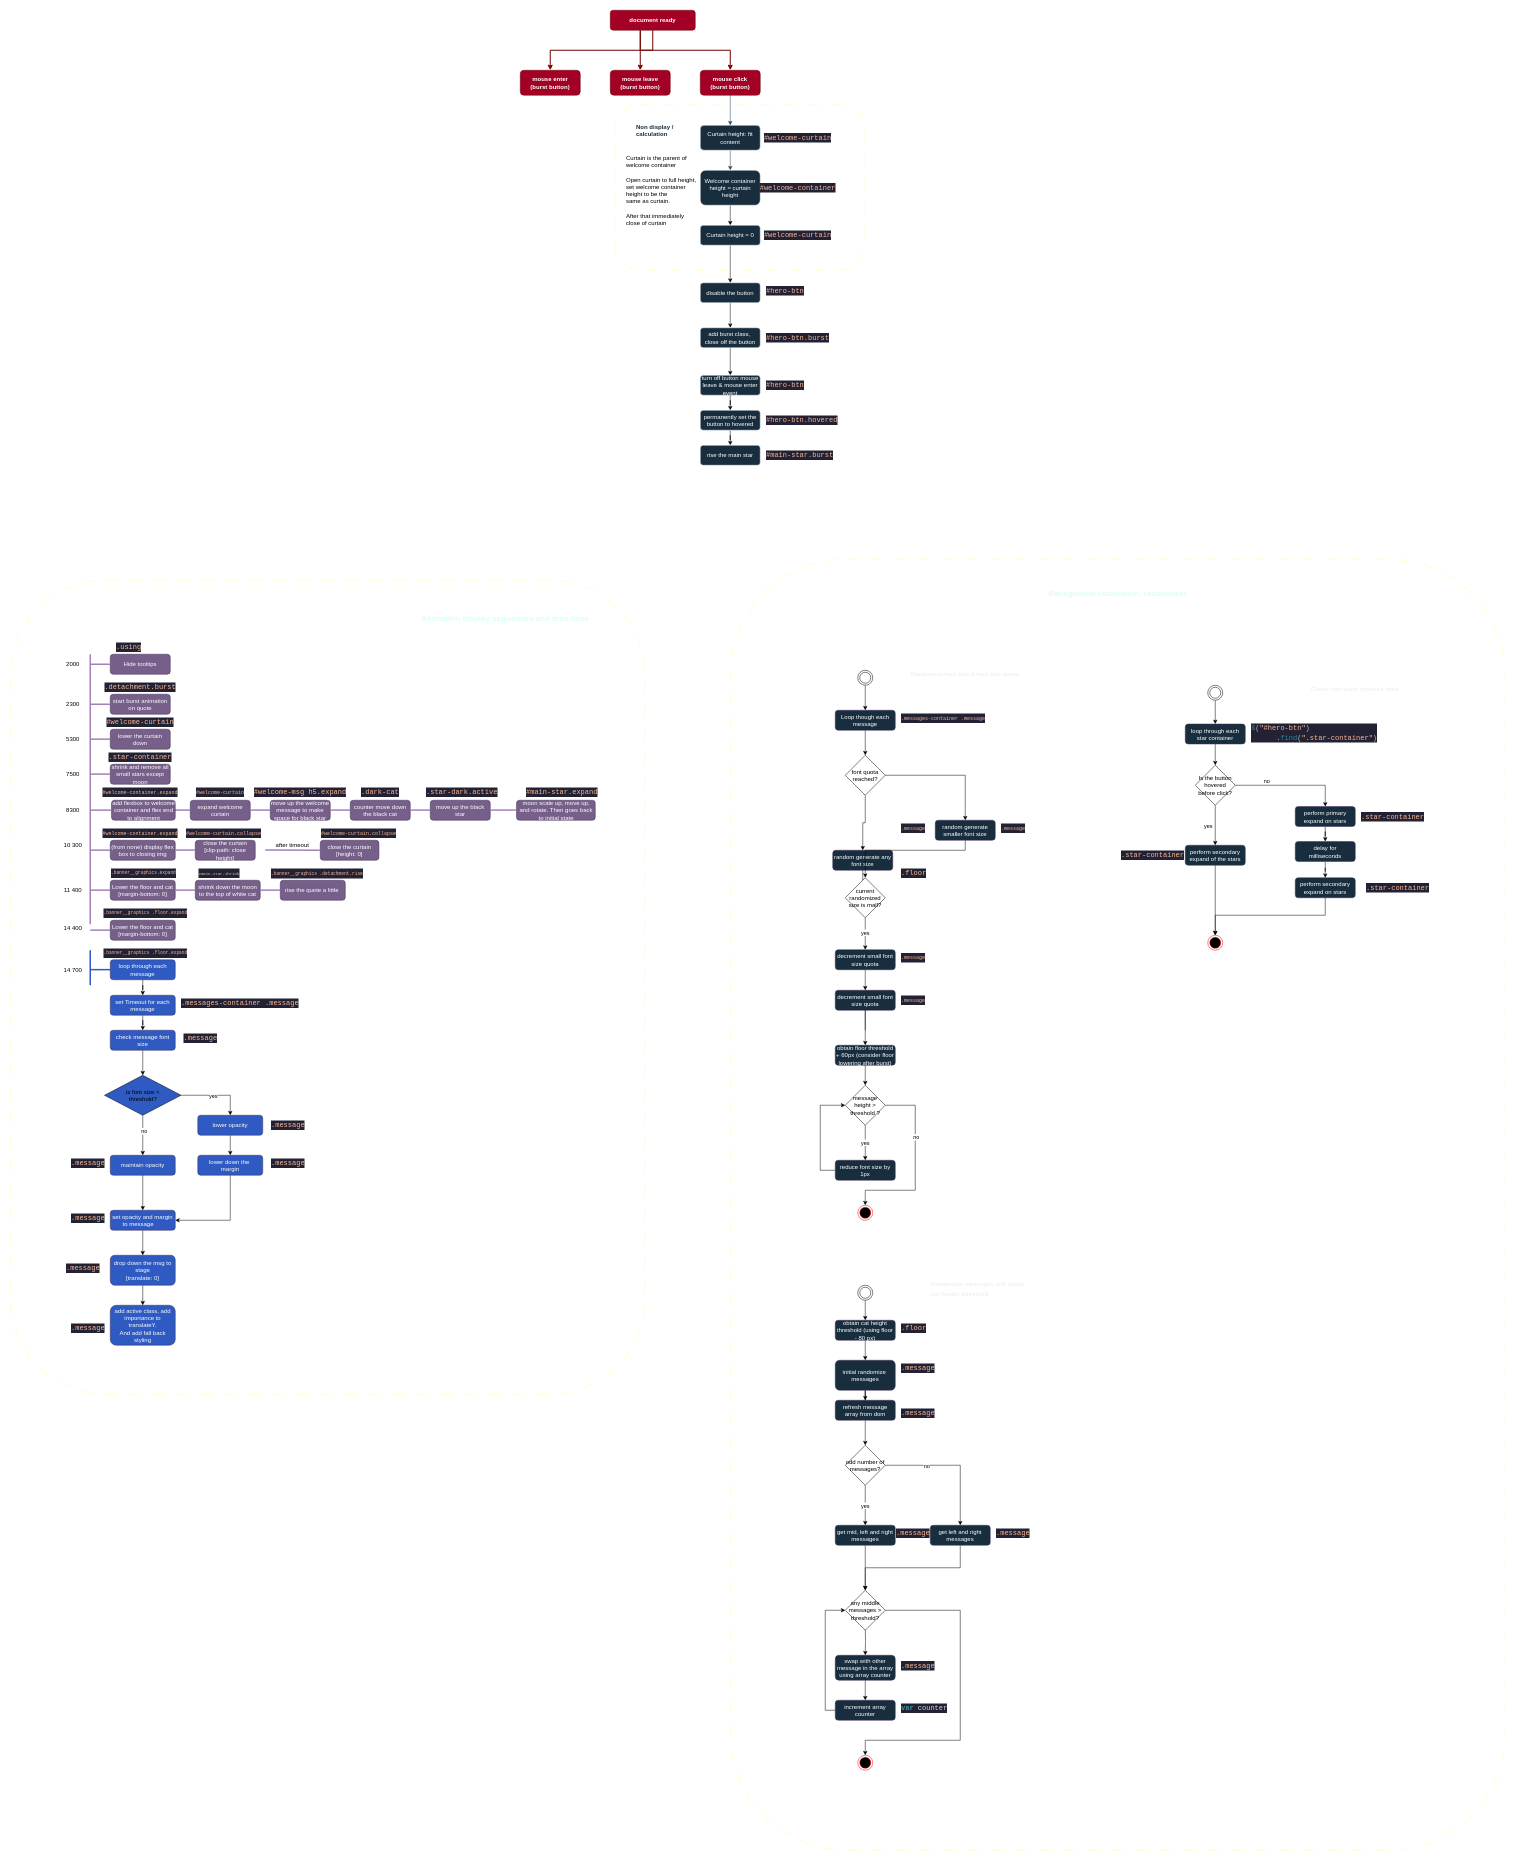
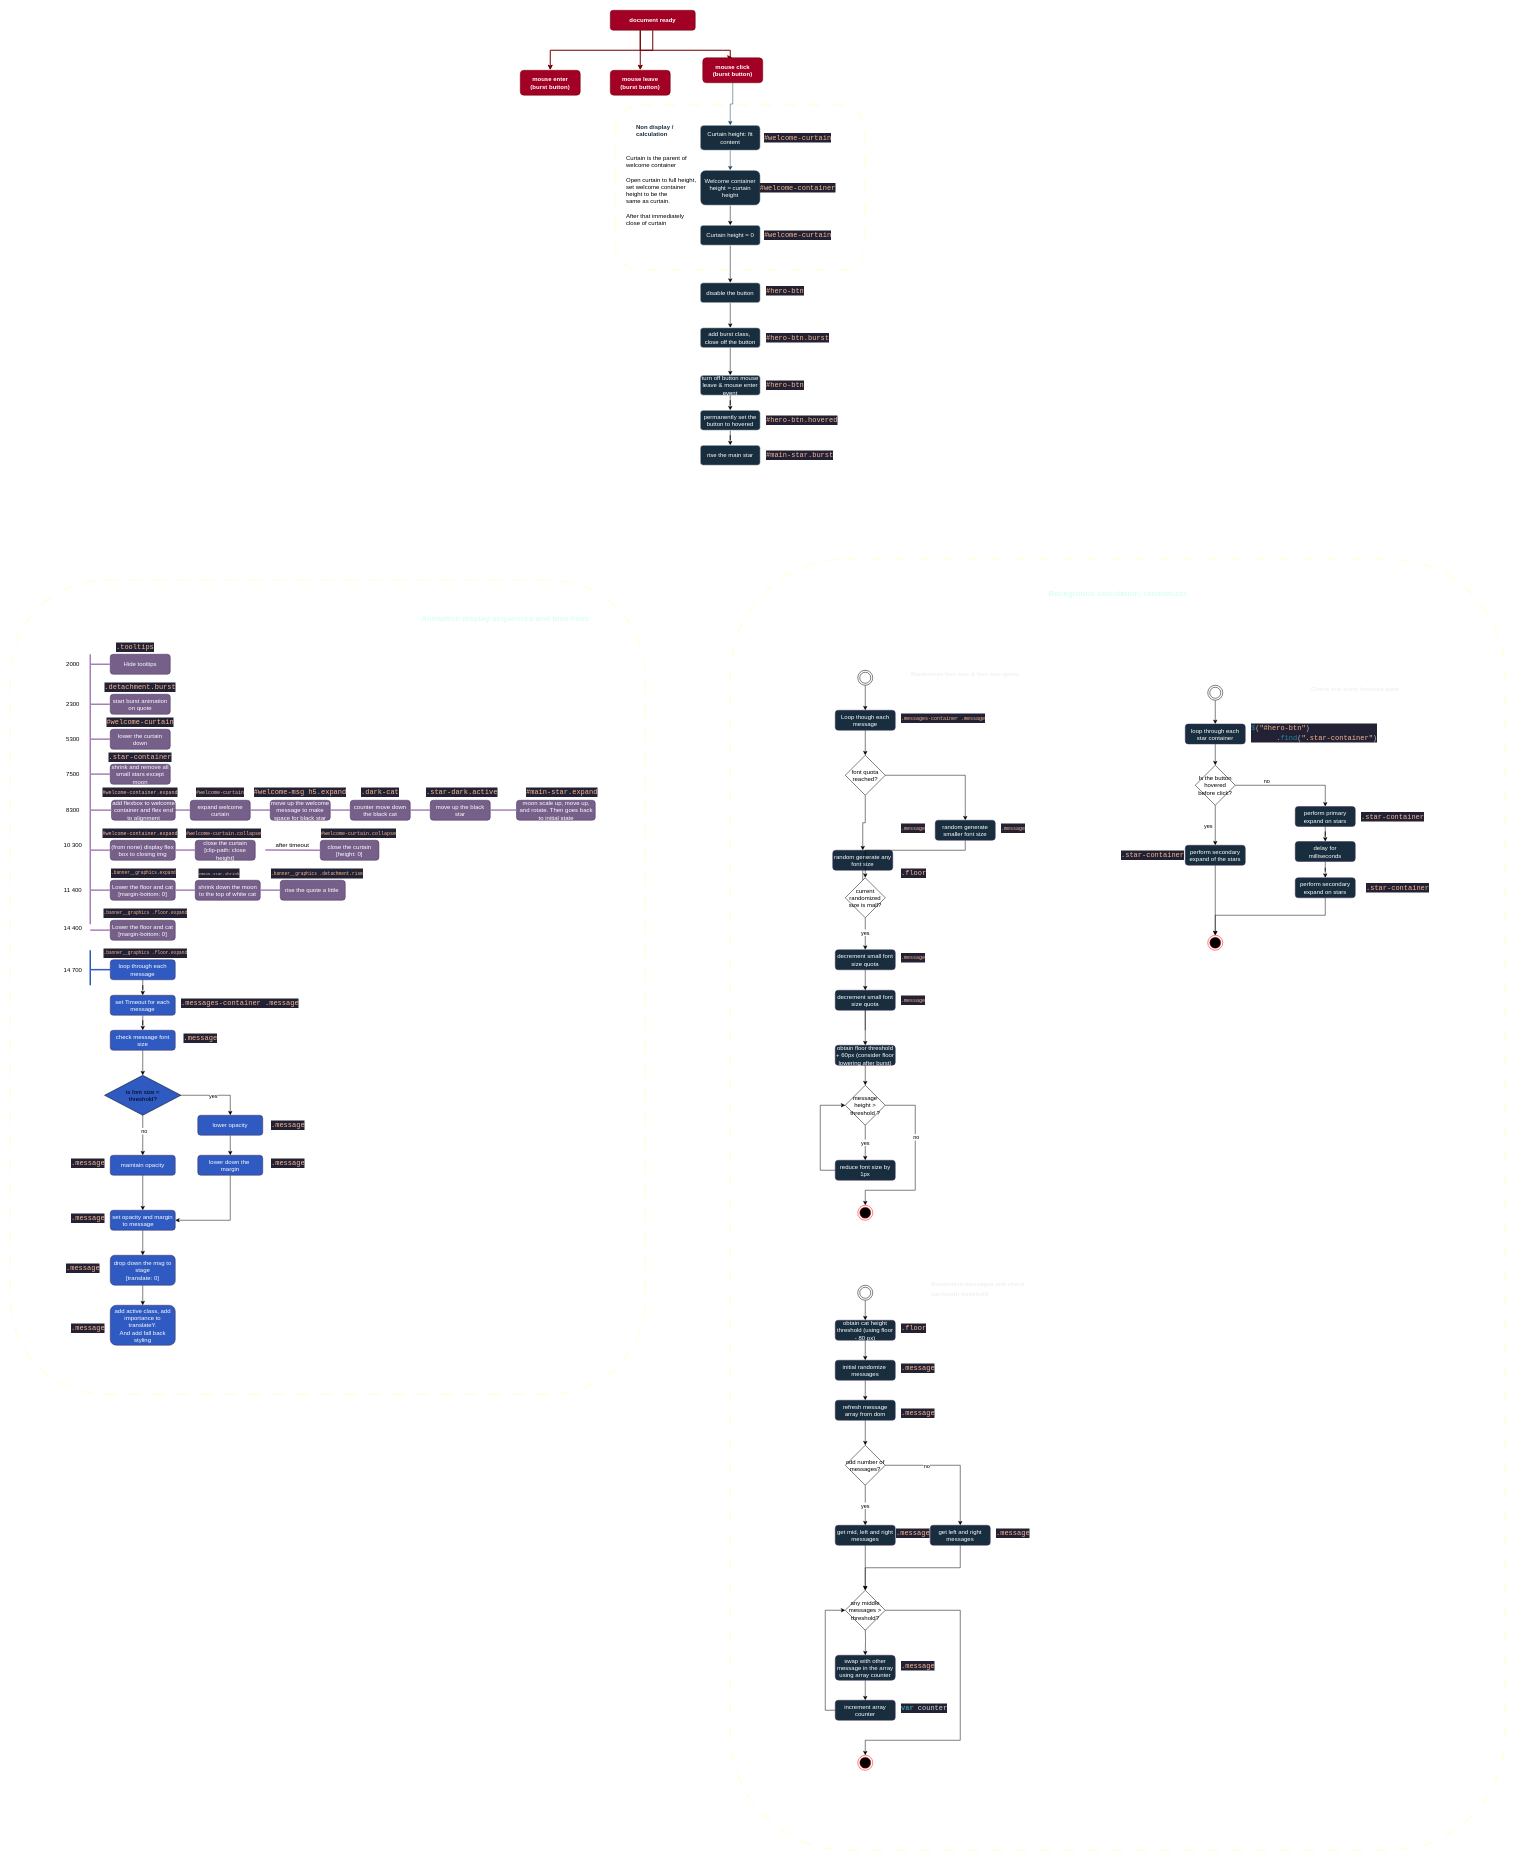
(730, 83) -> (733, 70)
(125, 646) -> (129, 646)
(865, 1375) -> (865, 1370)
